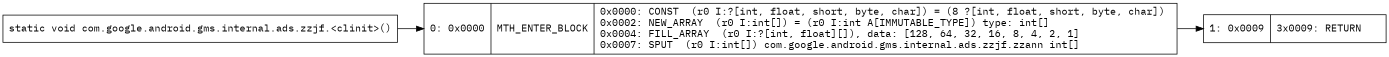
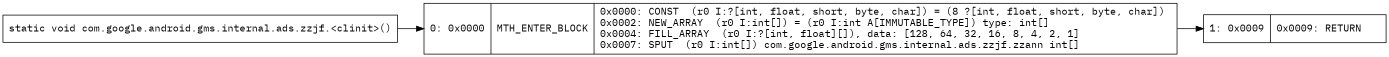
(1328, 28) -> (1328, 28)
